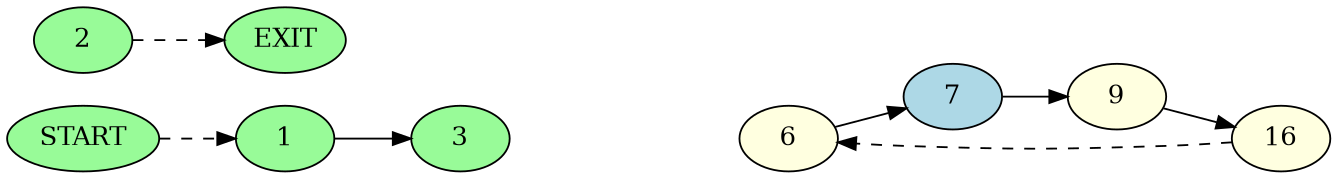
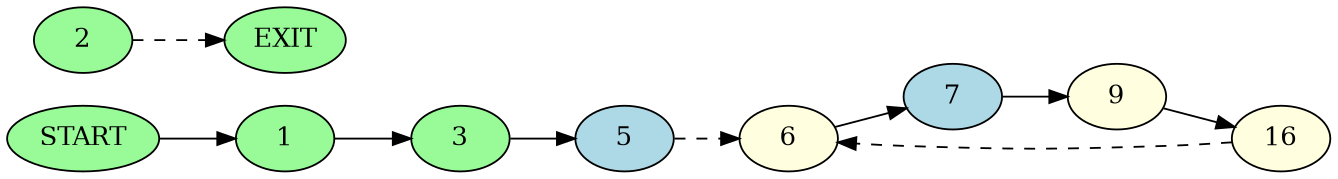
(188, 139) -> (188, 139)
none -> (625, 139)
